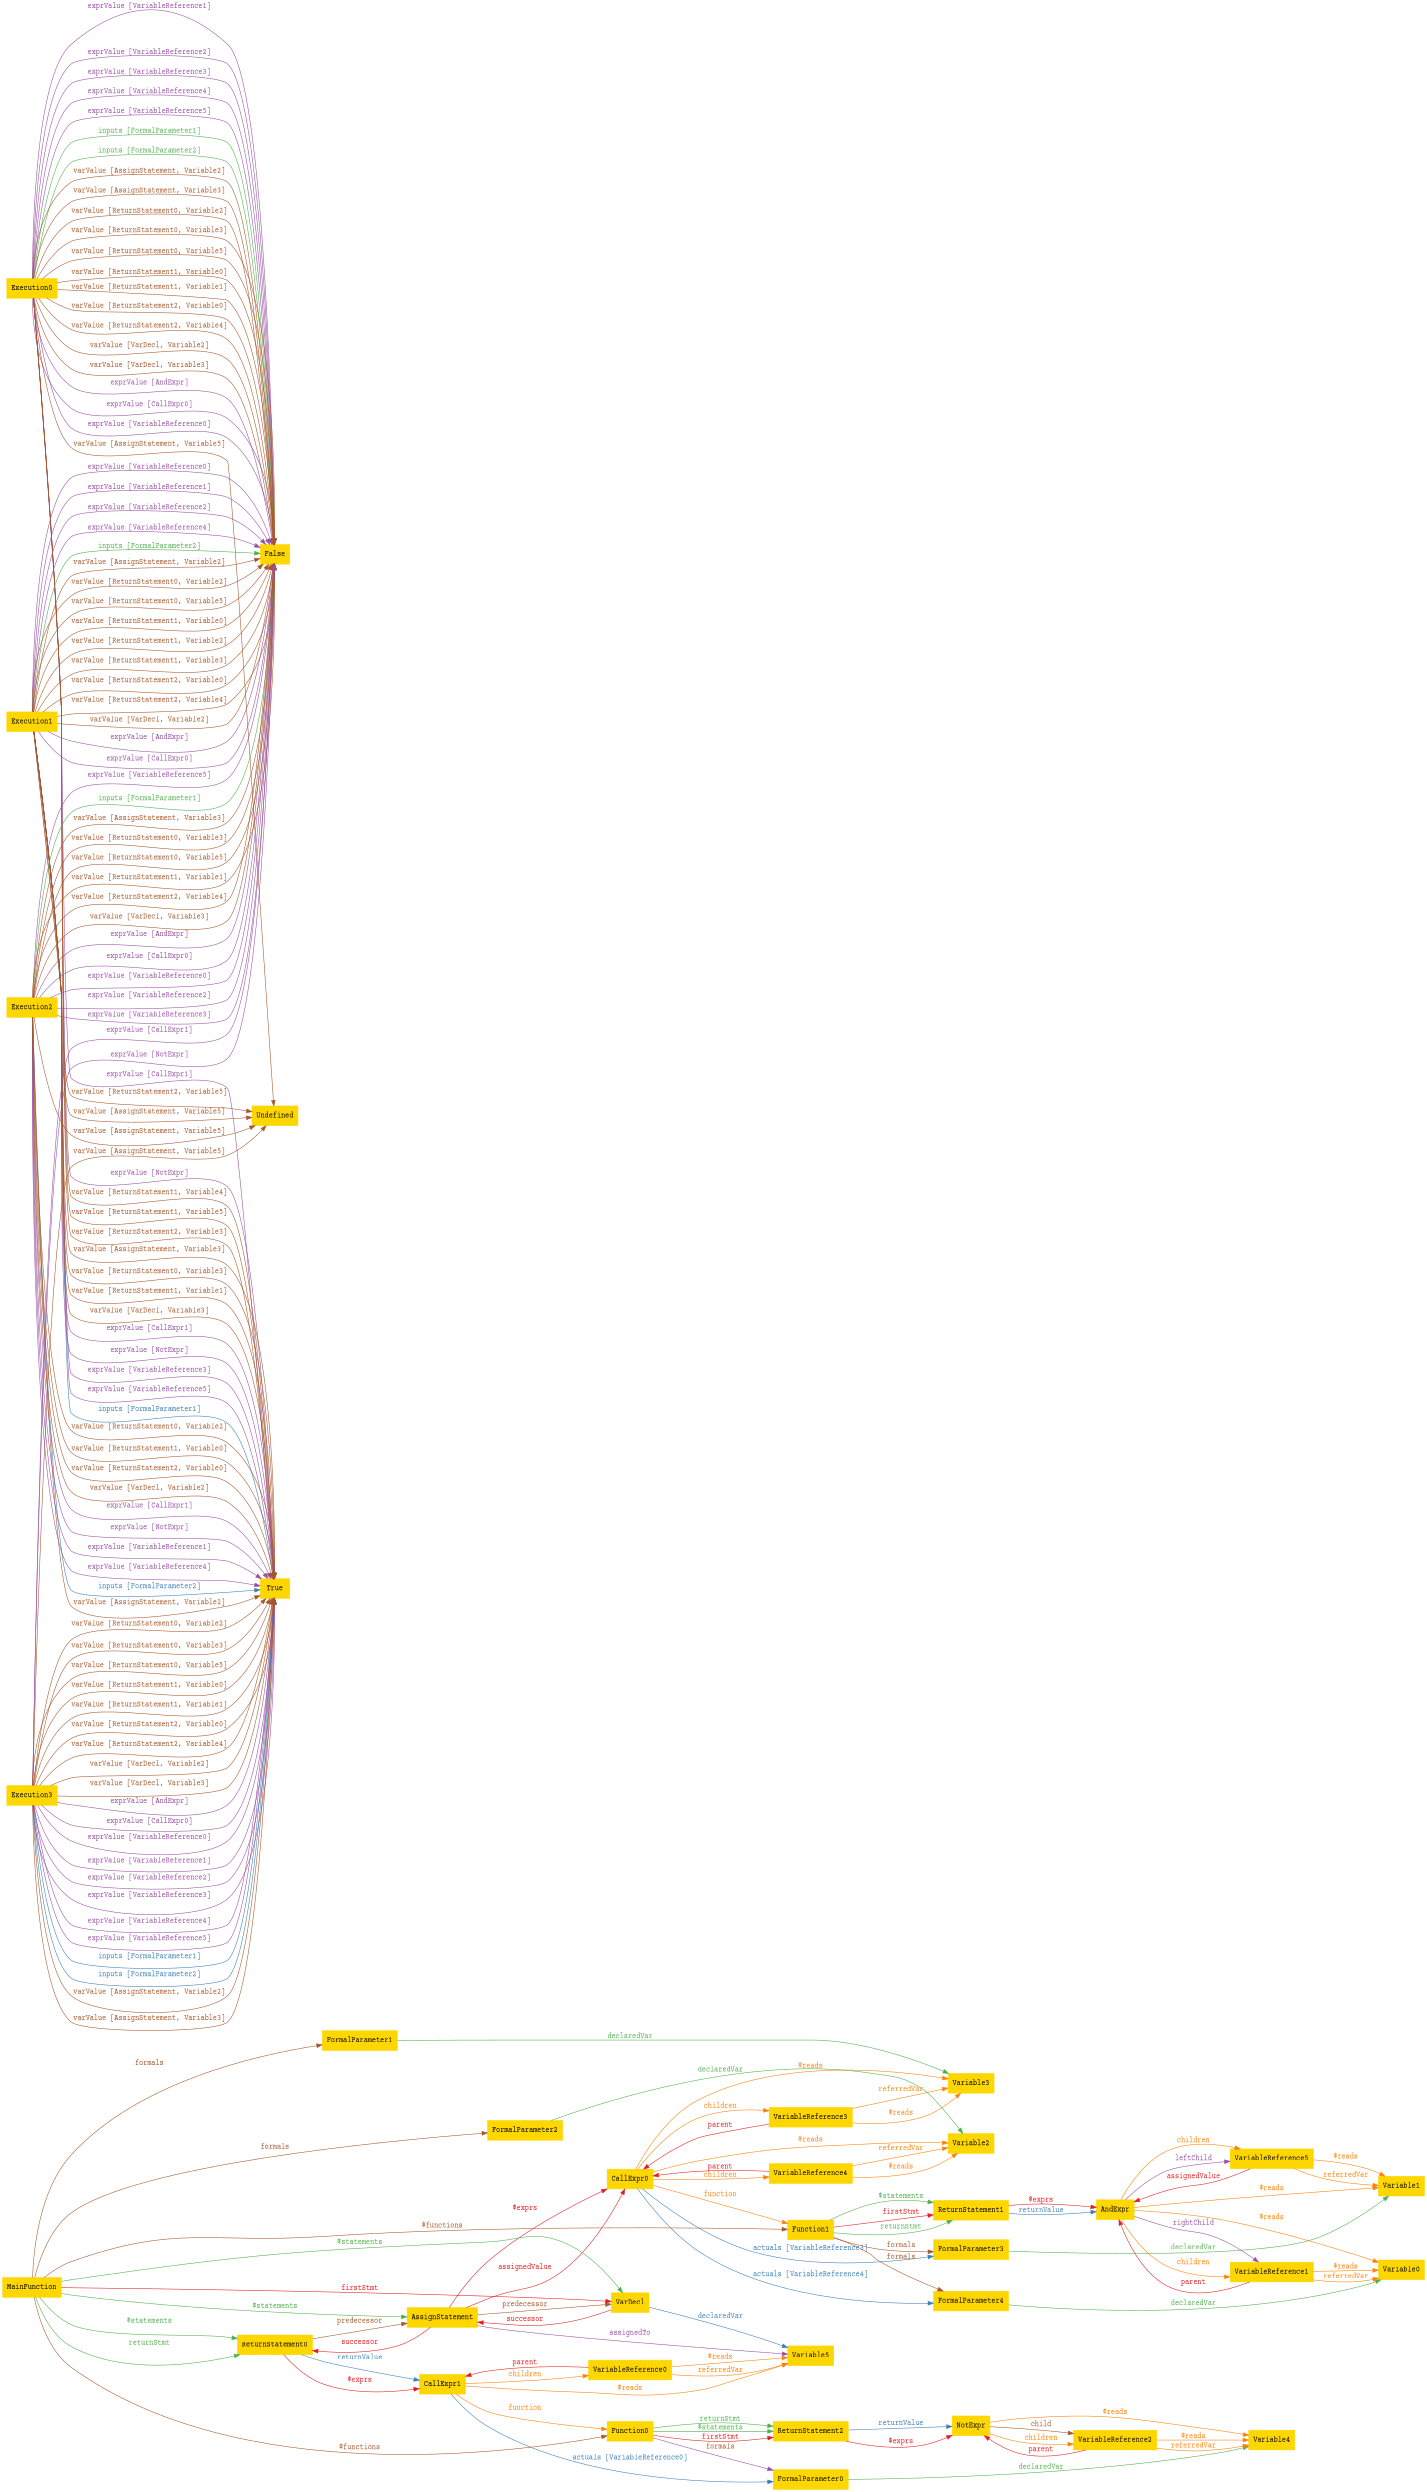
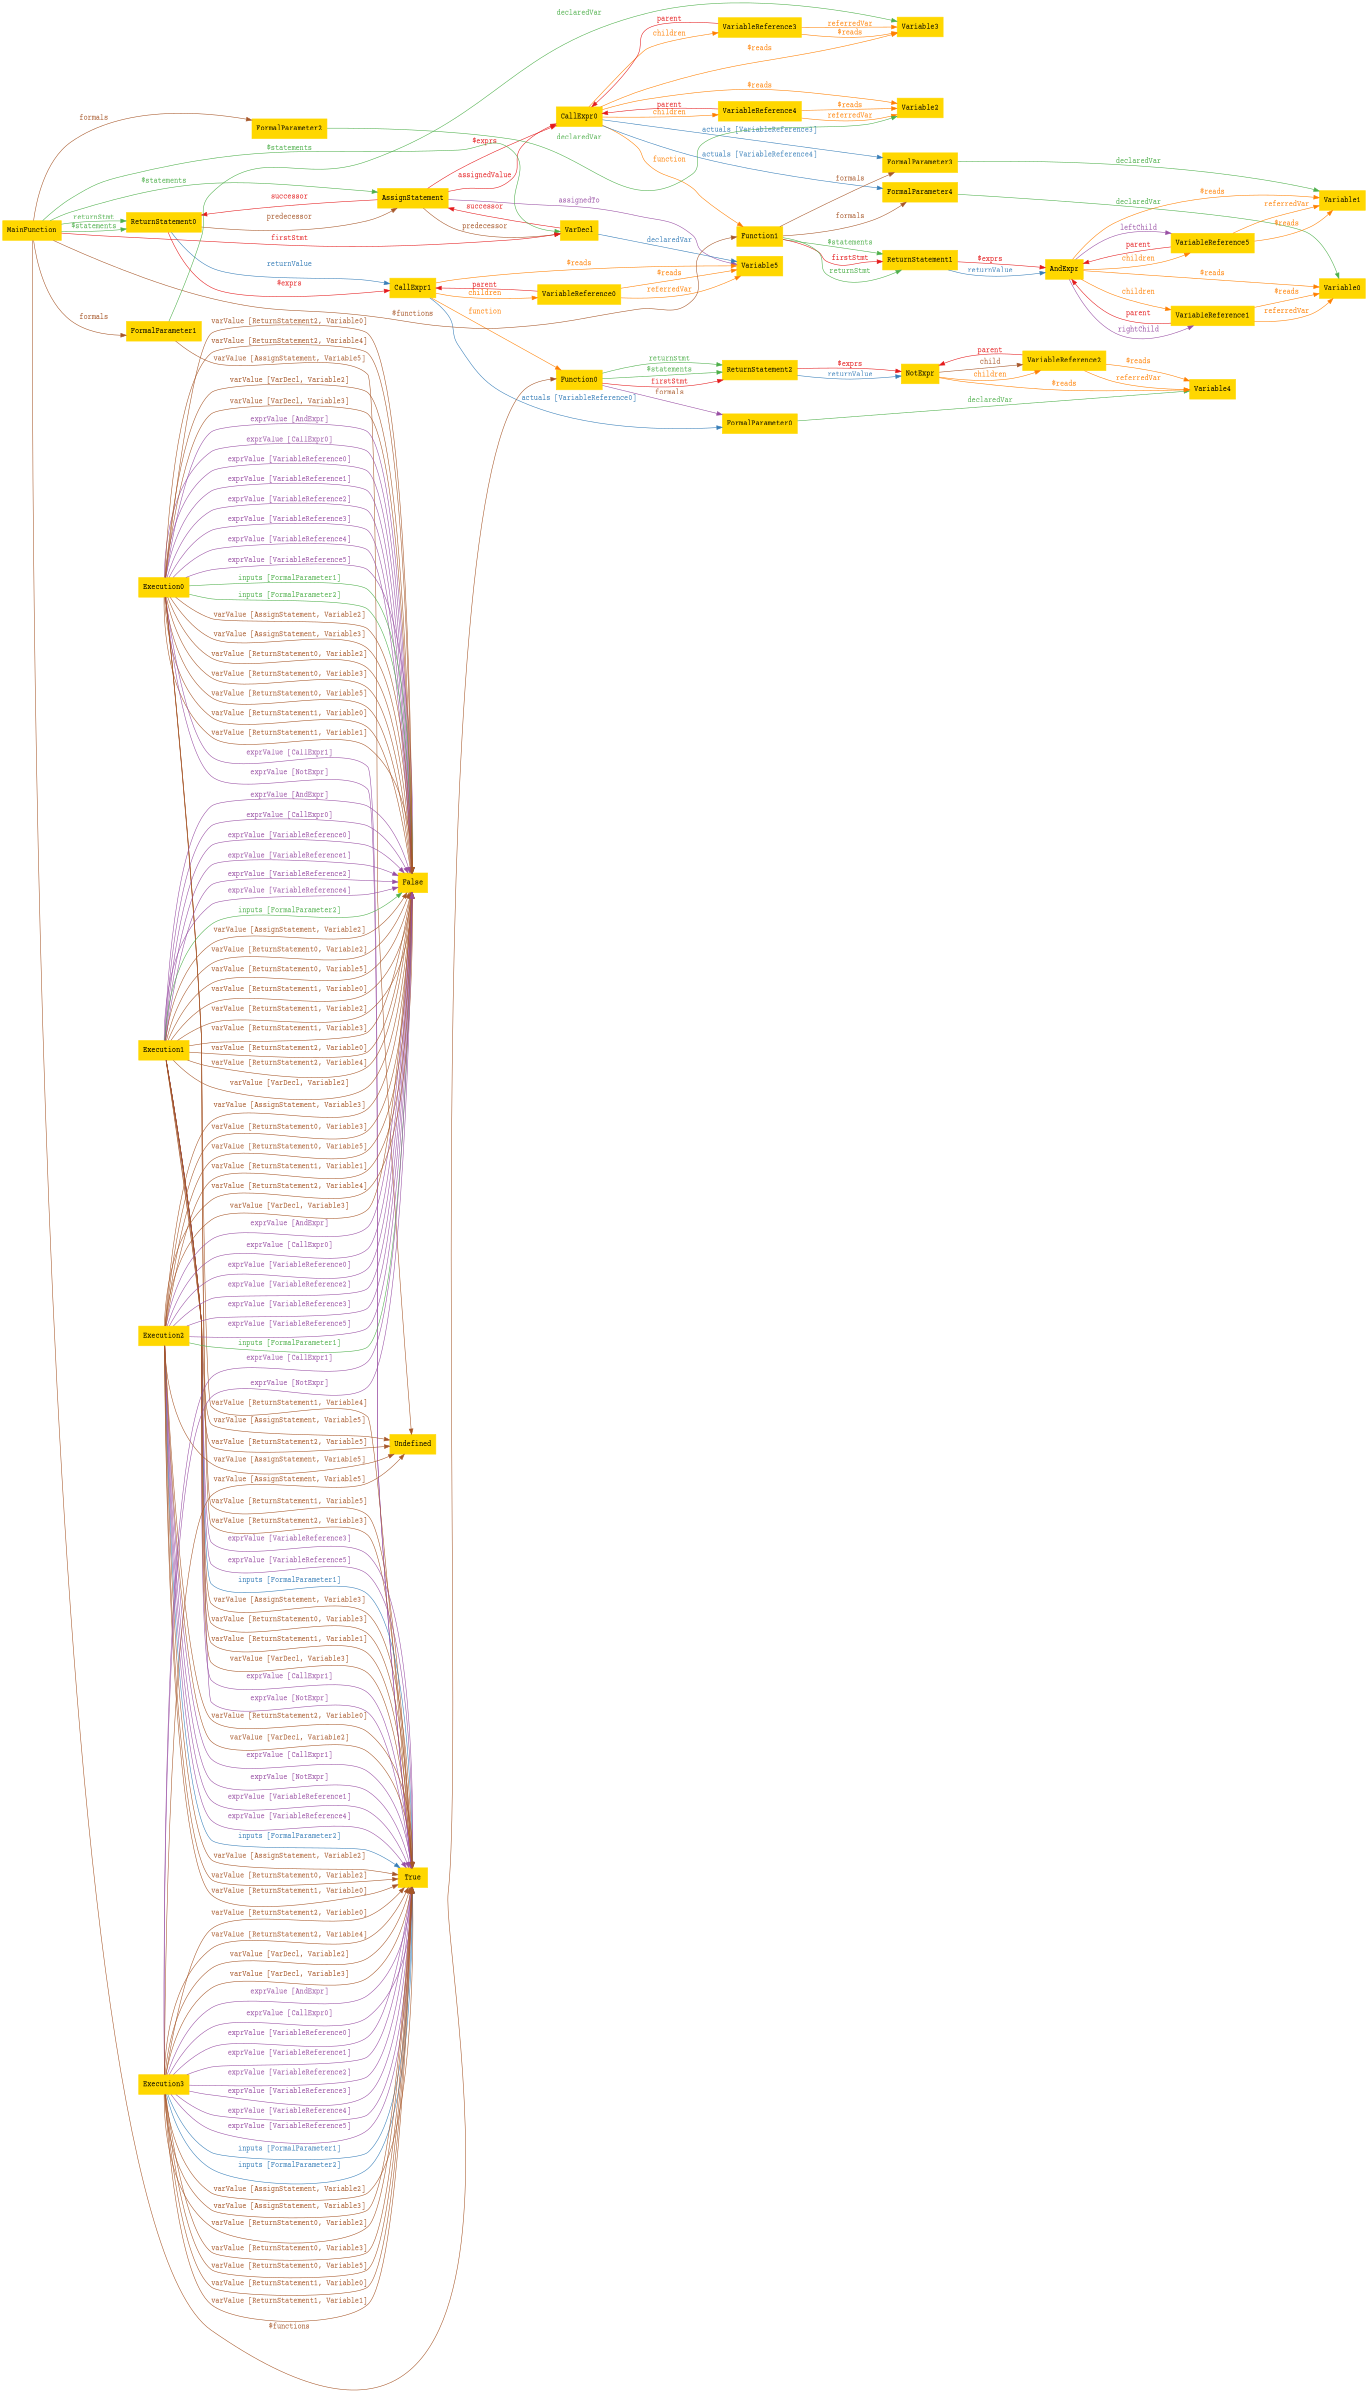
(241, 623) -> (377, 802)
(1193, 2177) -> (1138, 245)
